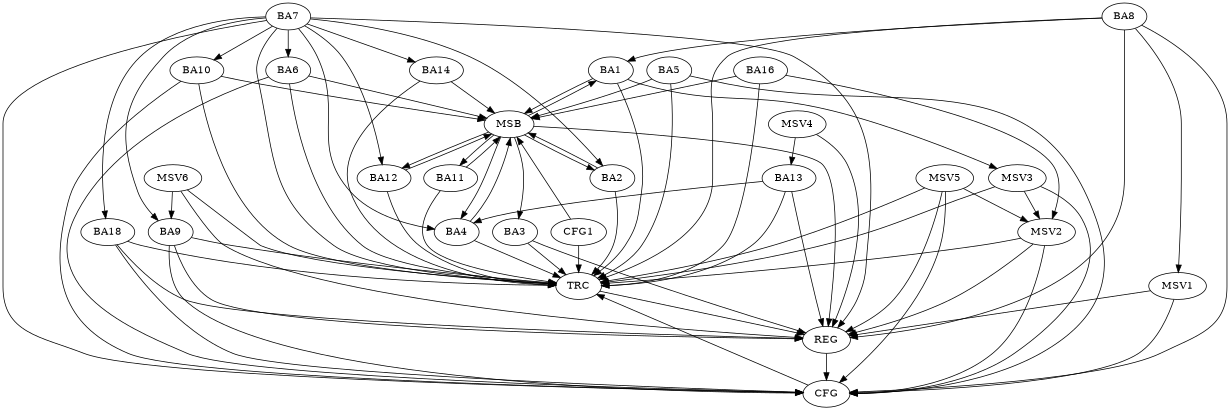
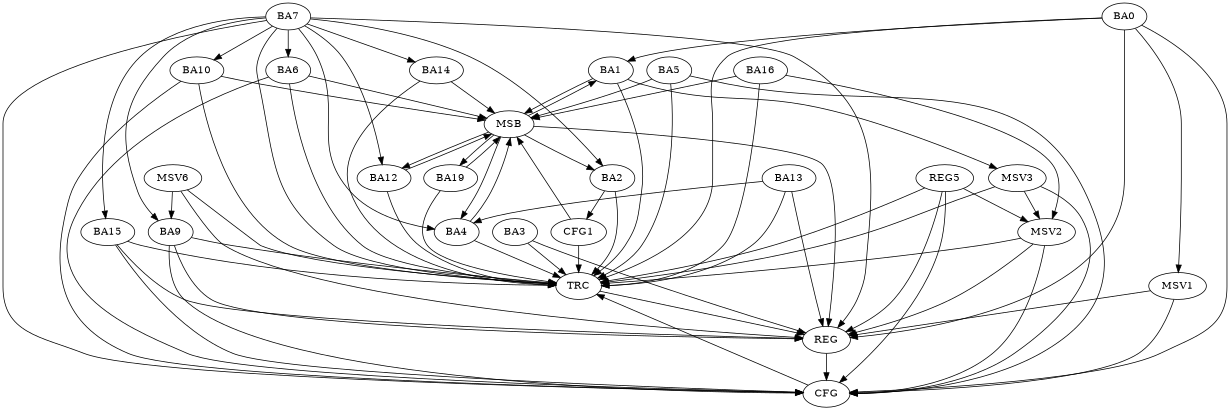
(1124, 16) -> (1124, 16)
(797, 124) -> none
(567, 152) -> (596, 205)
(523, 174) -> none
(451, 178) -> (451, 178)
(945, 178) -> (945, 178)
(108, 232) -> (108, 232)
